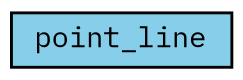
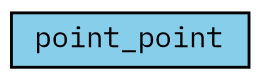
(122, 40) -> (130, 40)
